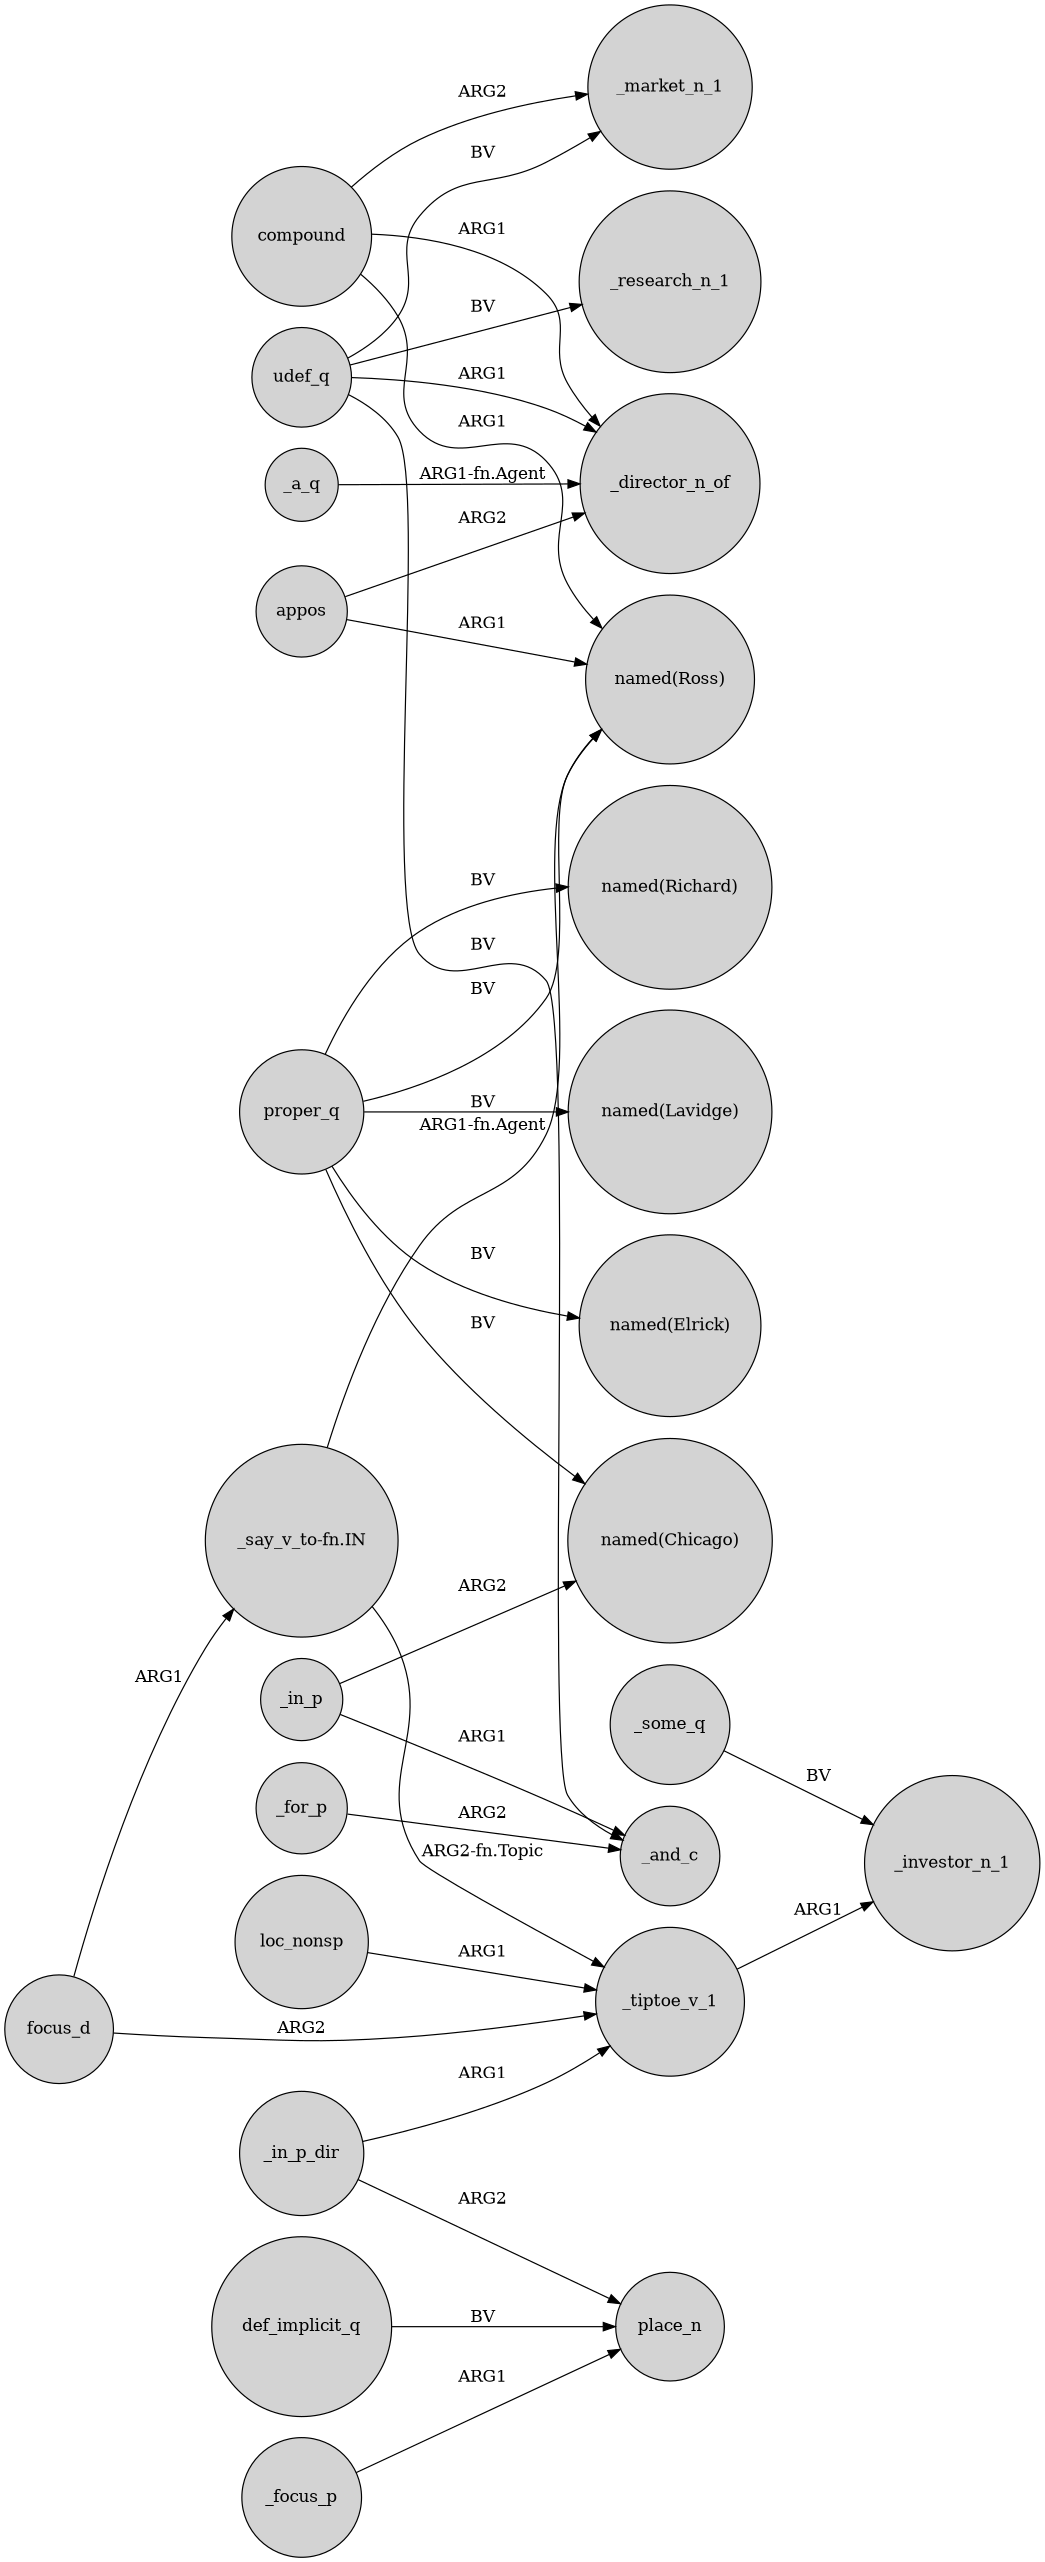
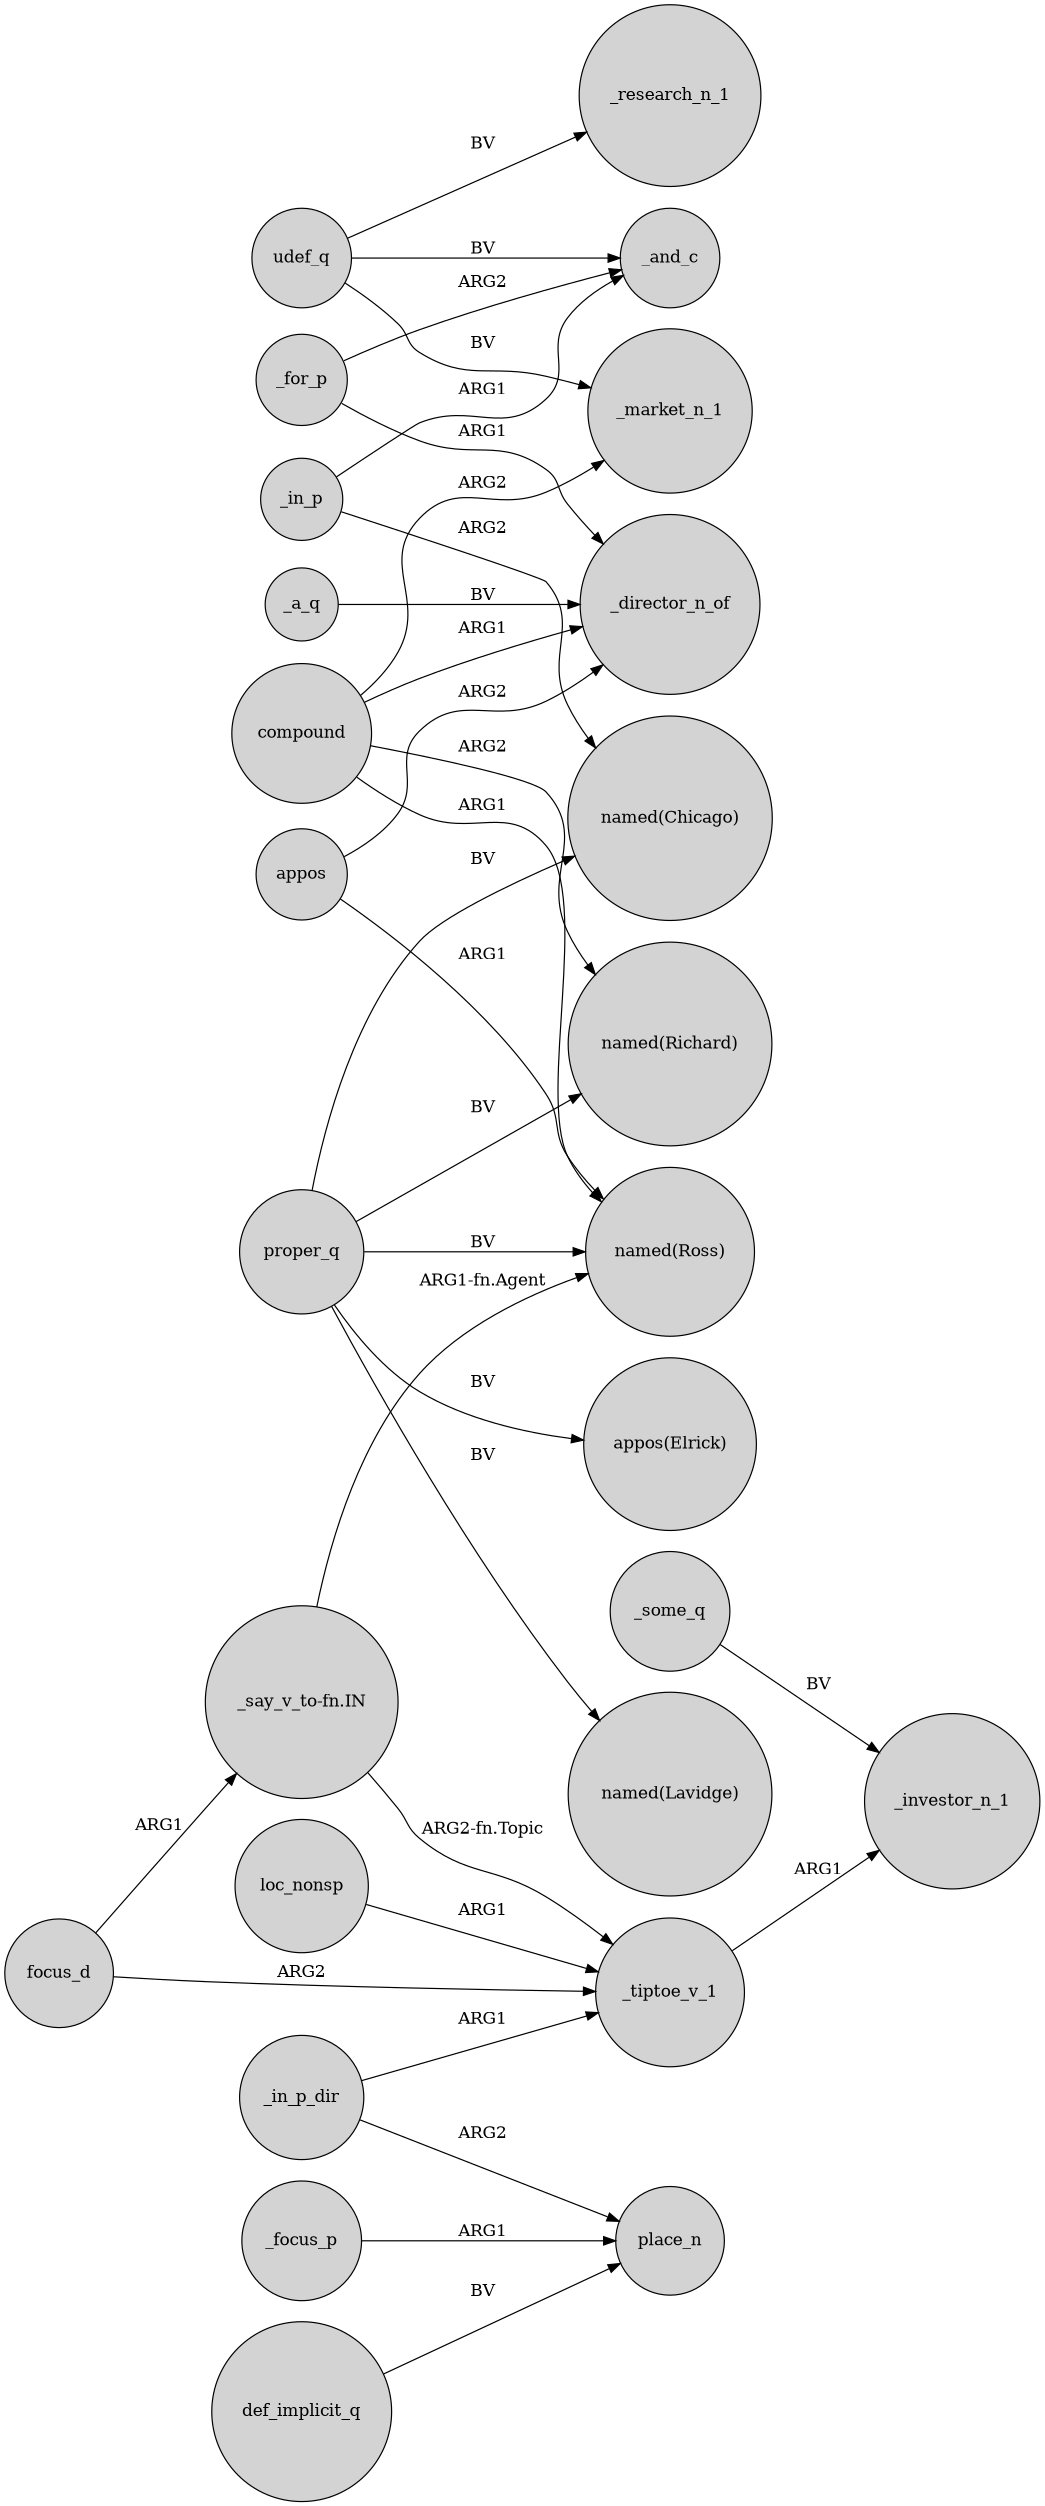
(471, 389) -> (482, 450)
(483, 475) -> (483, 595)
none -> (547, 793)
(670, 1326) -> (670, 1444)
